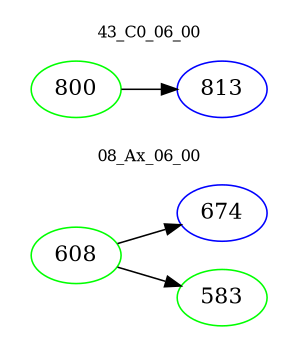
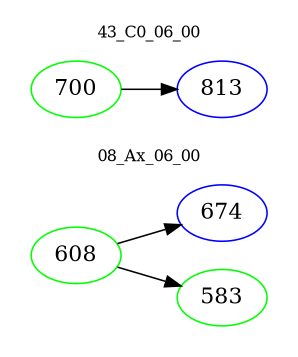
(76, 89) -> (76, 89)
